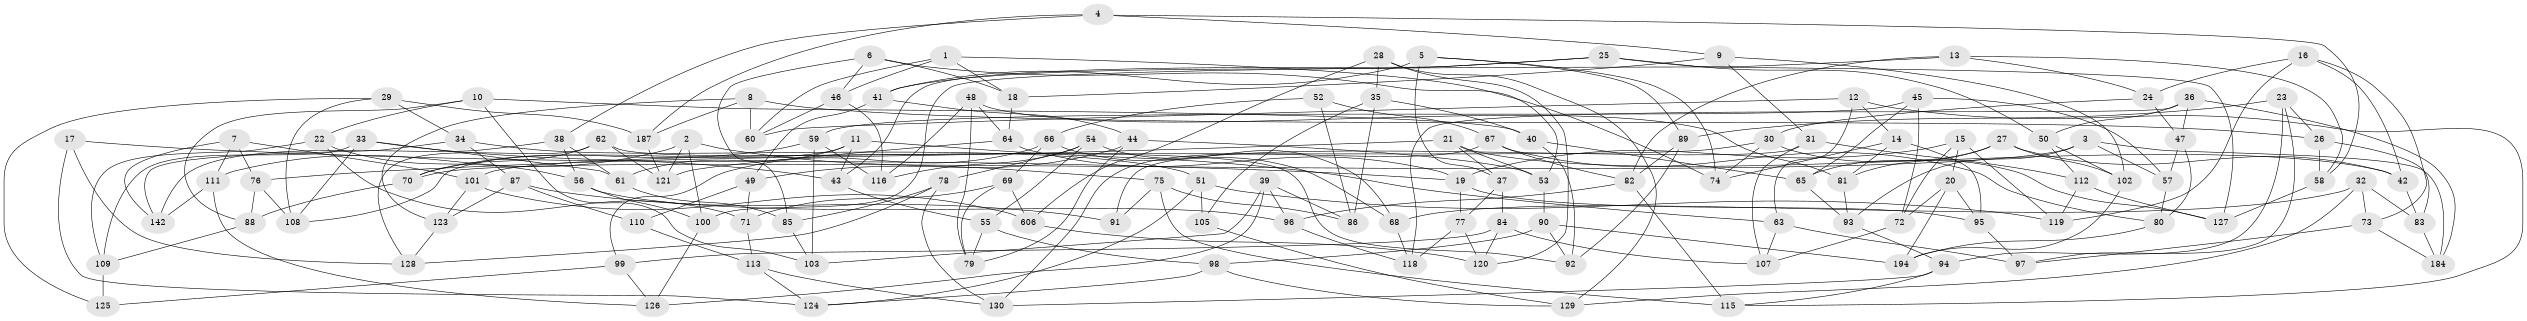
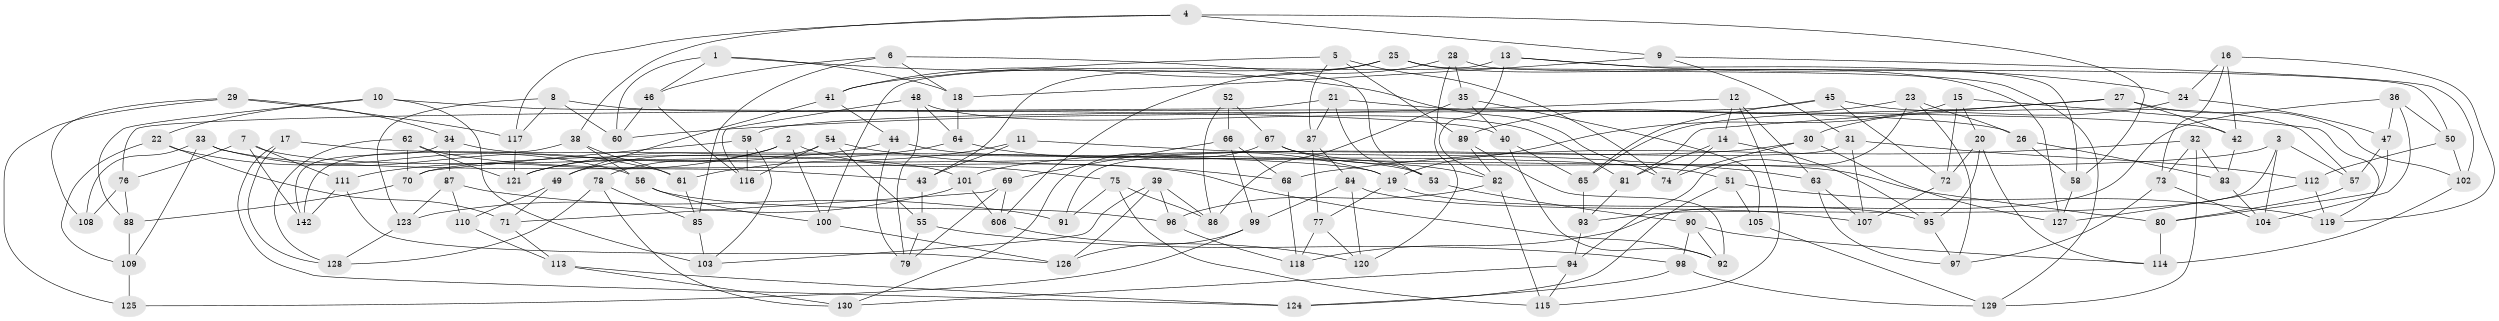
(644, 140) -> (515, 140)
(439, 182) -> none
(1901, 265) -> (2160, 265)
(2438, 265) -> (2263, 223)
